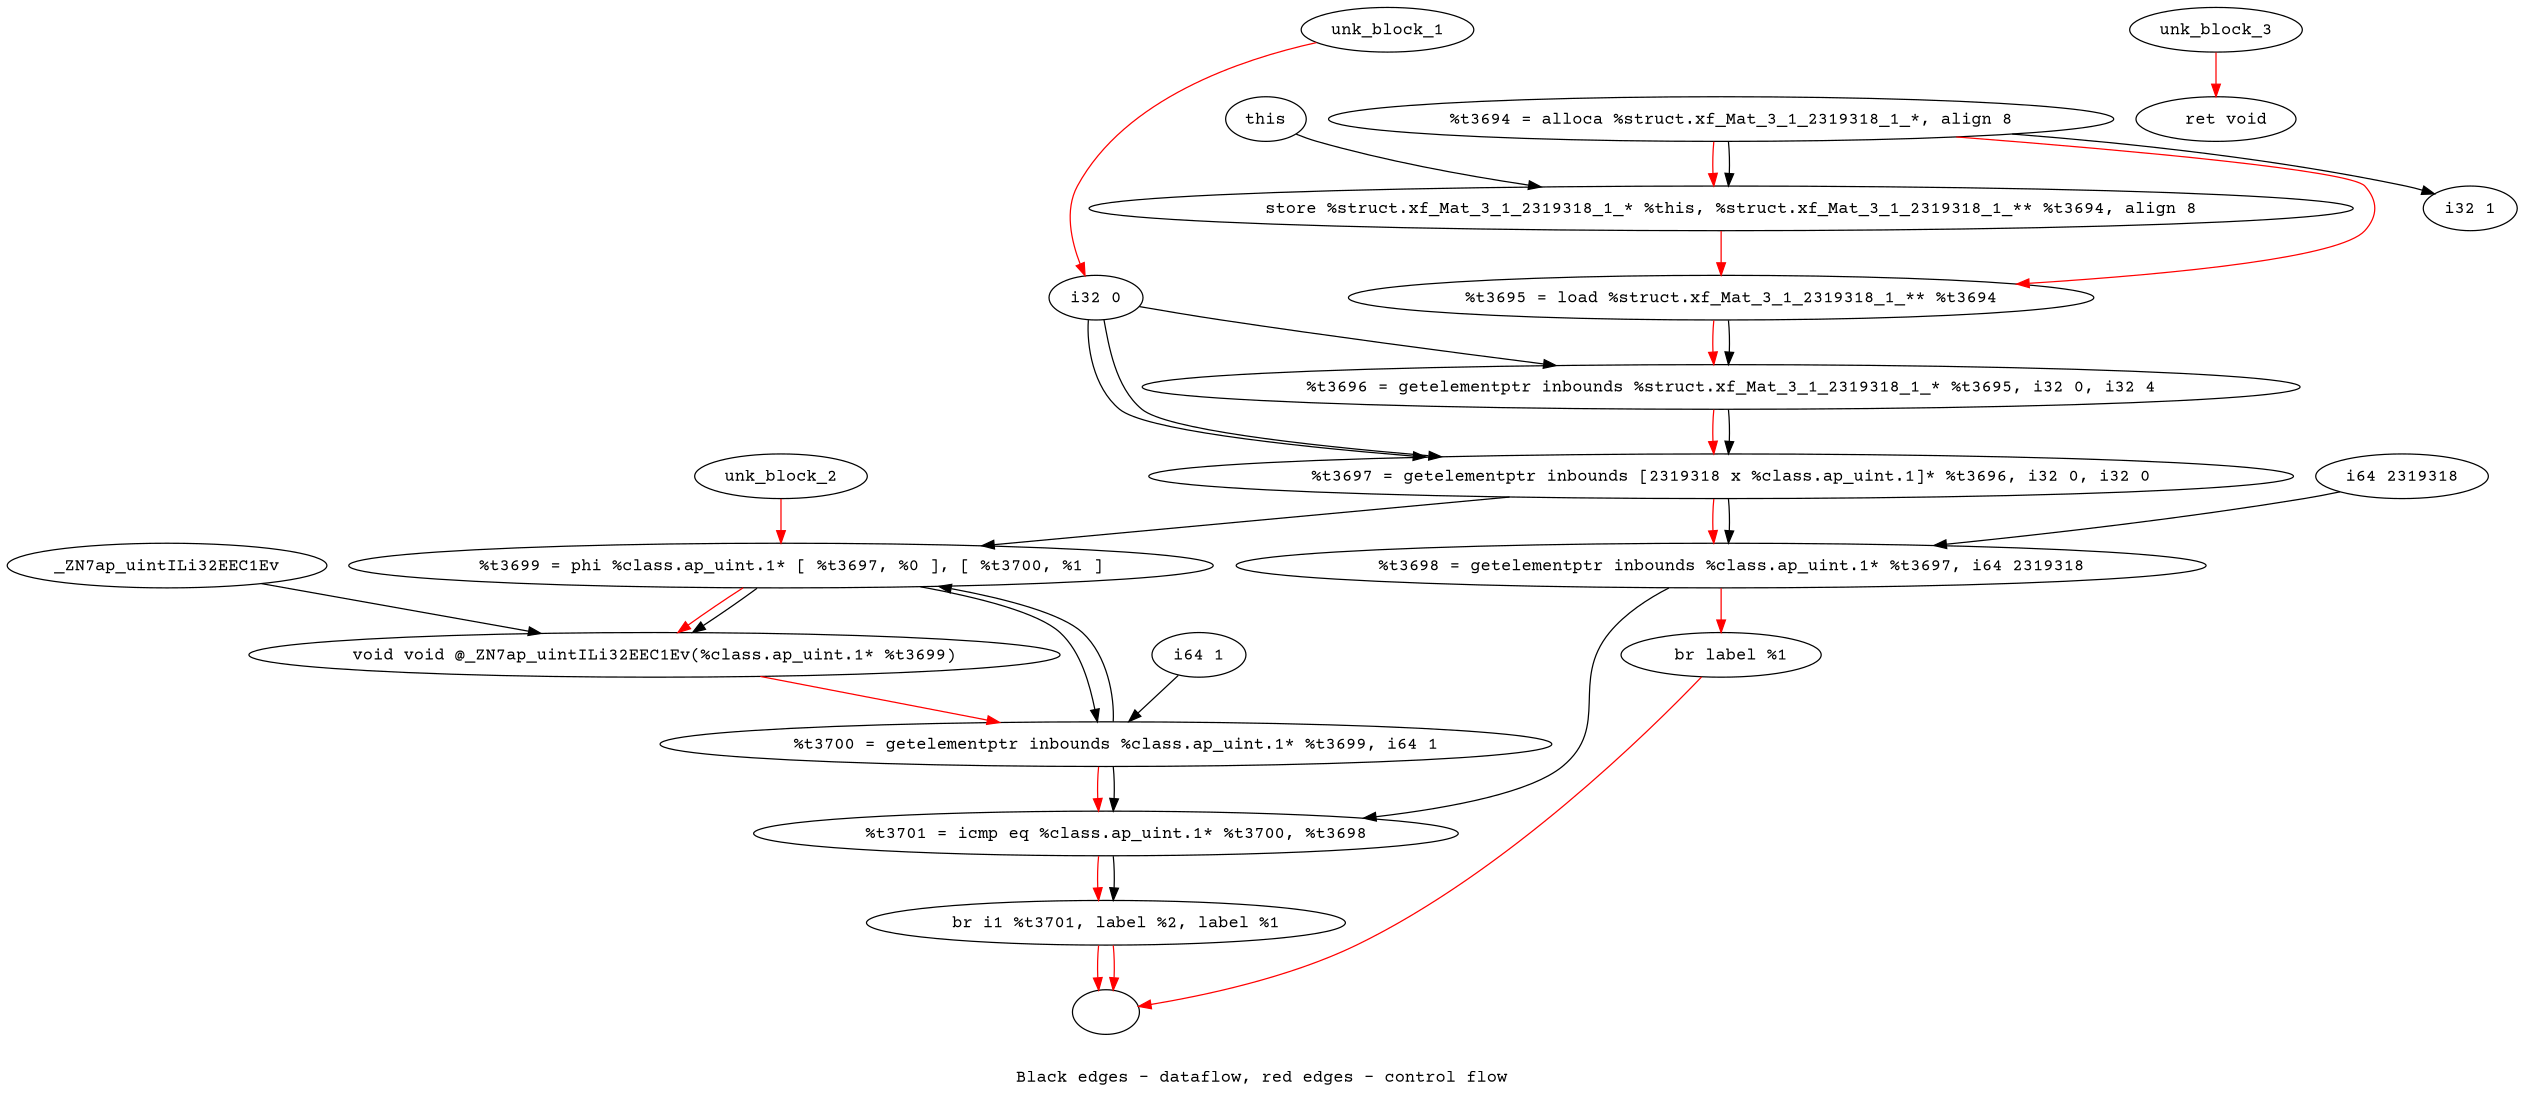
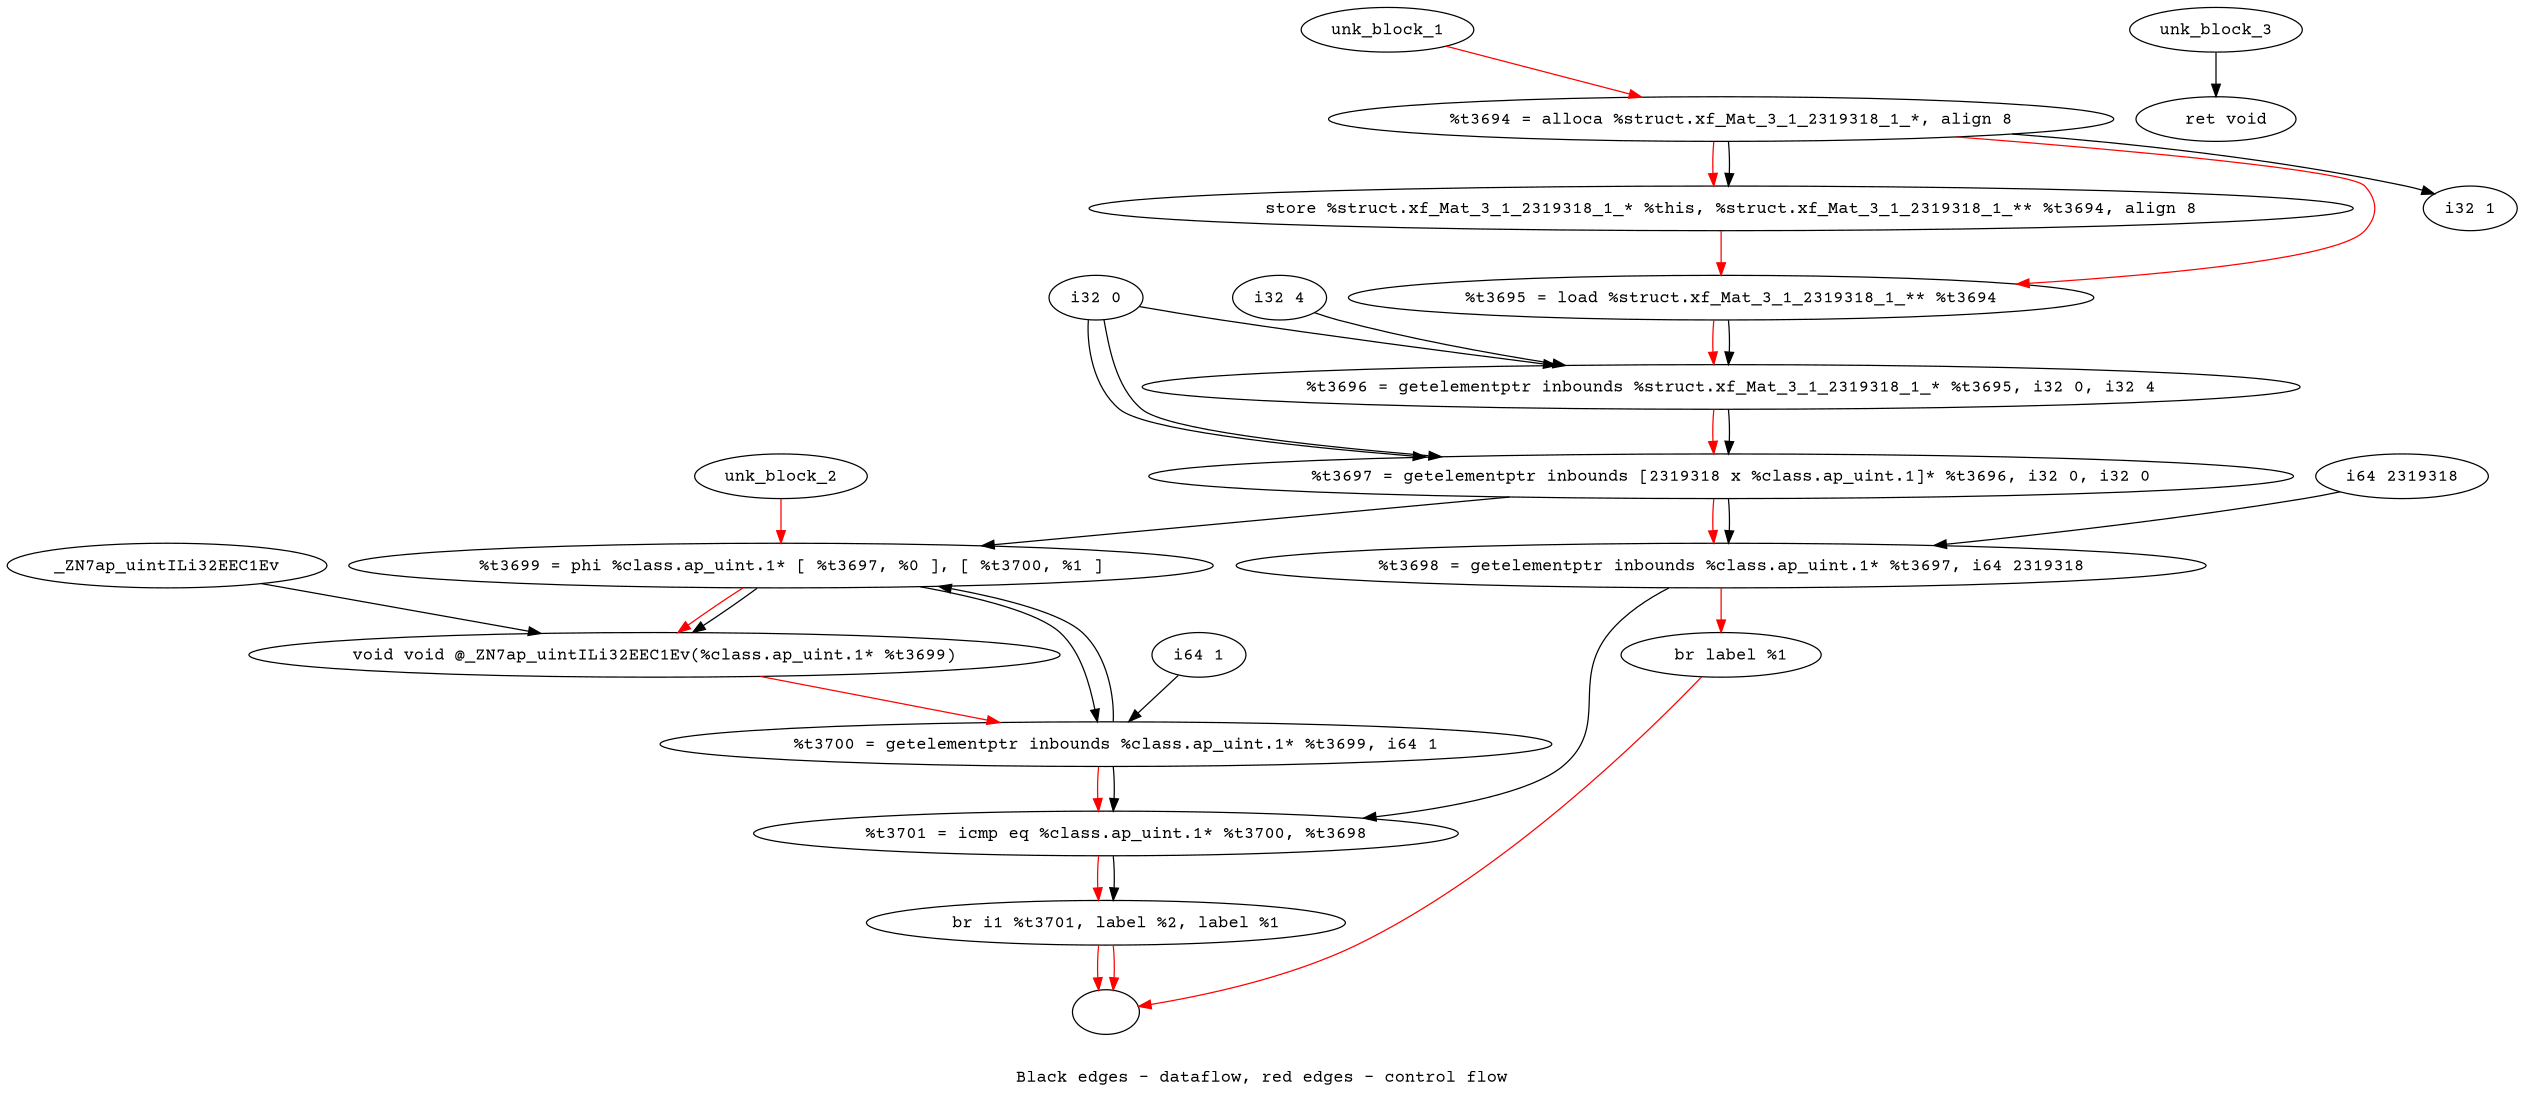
(2216, 68) -> (2216, 68)
(1147, 111) -> (1538, 70)
(1266, 119) -> none
none -> (1280, 298)
